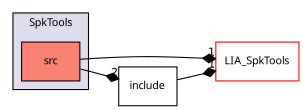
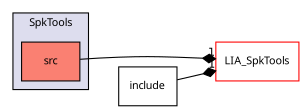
(95, 73) -> none
